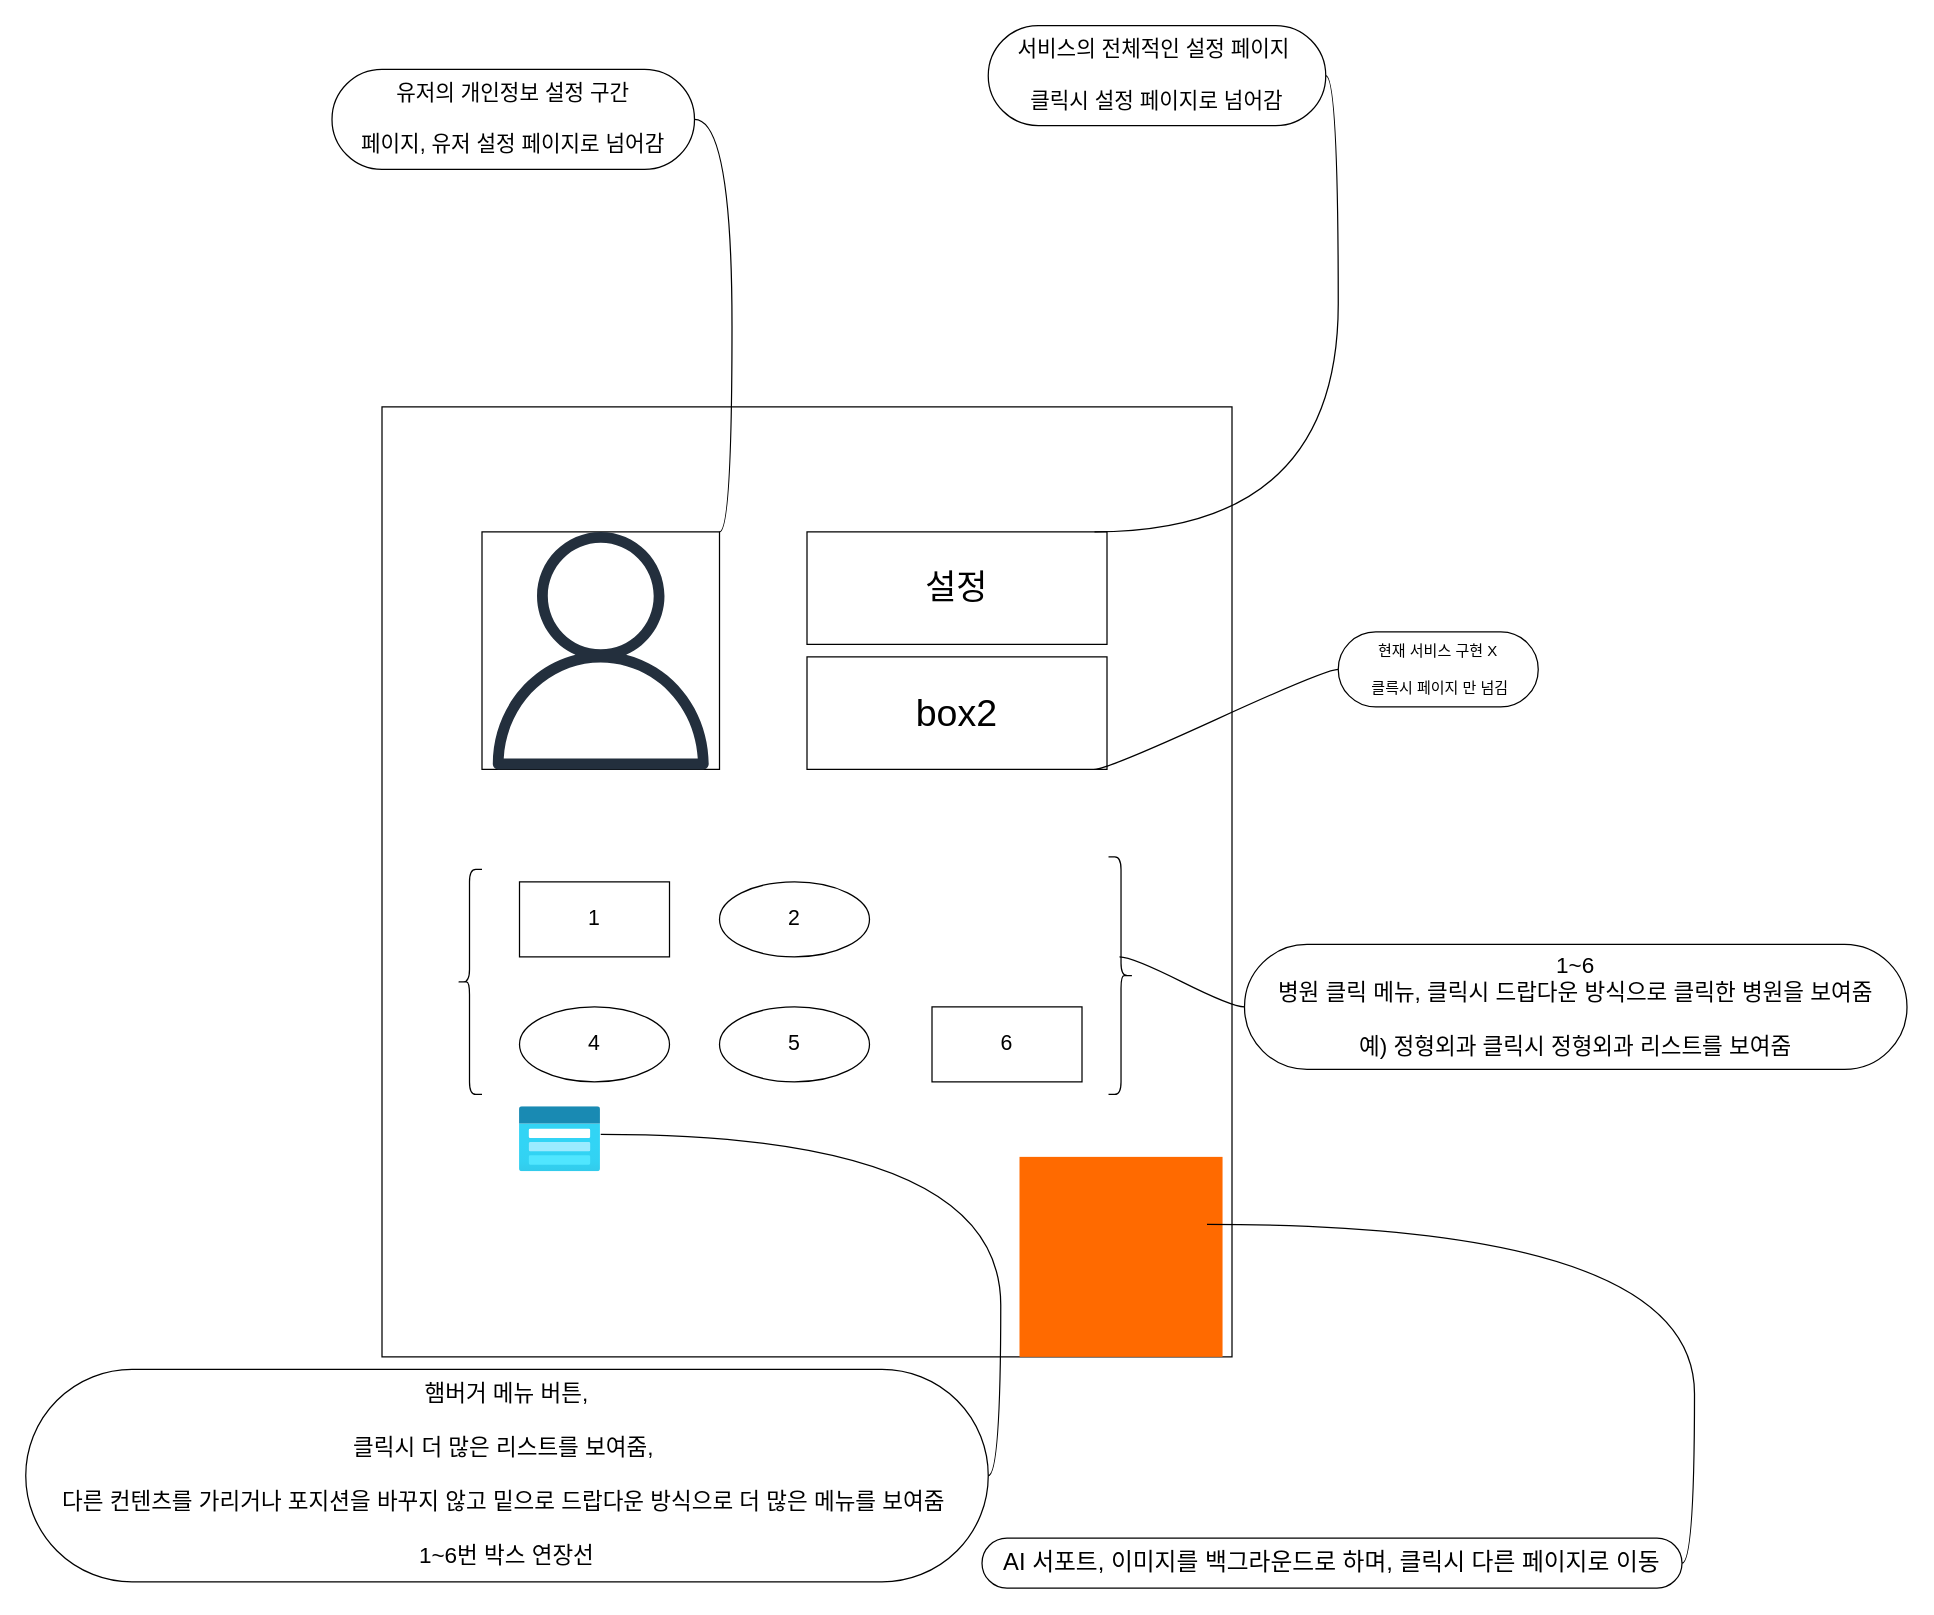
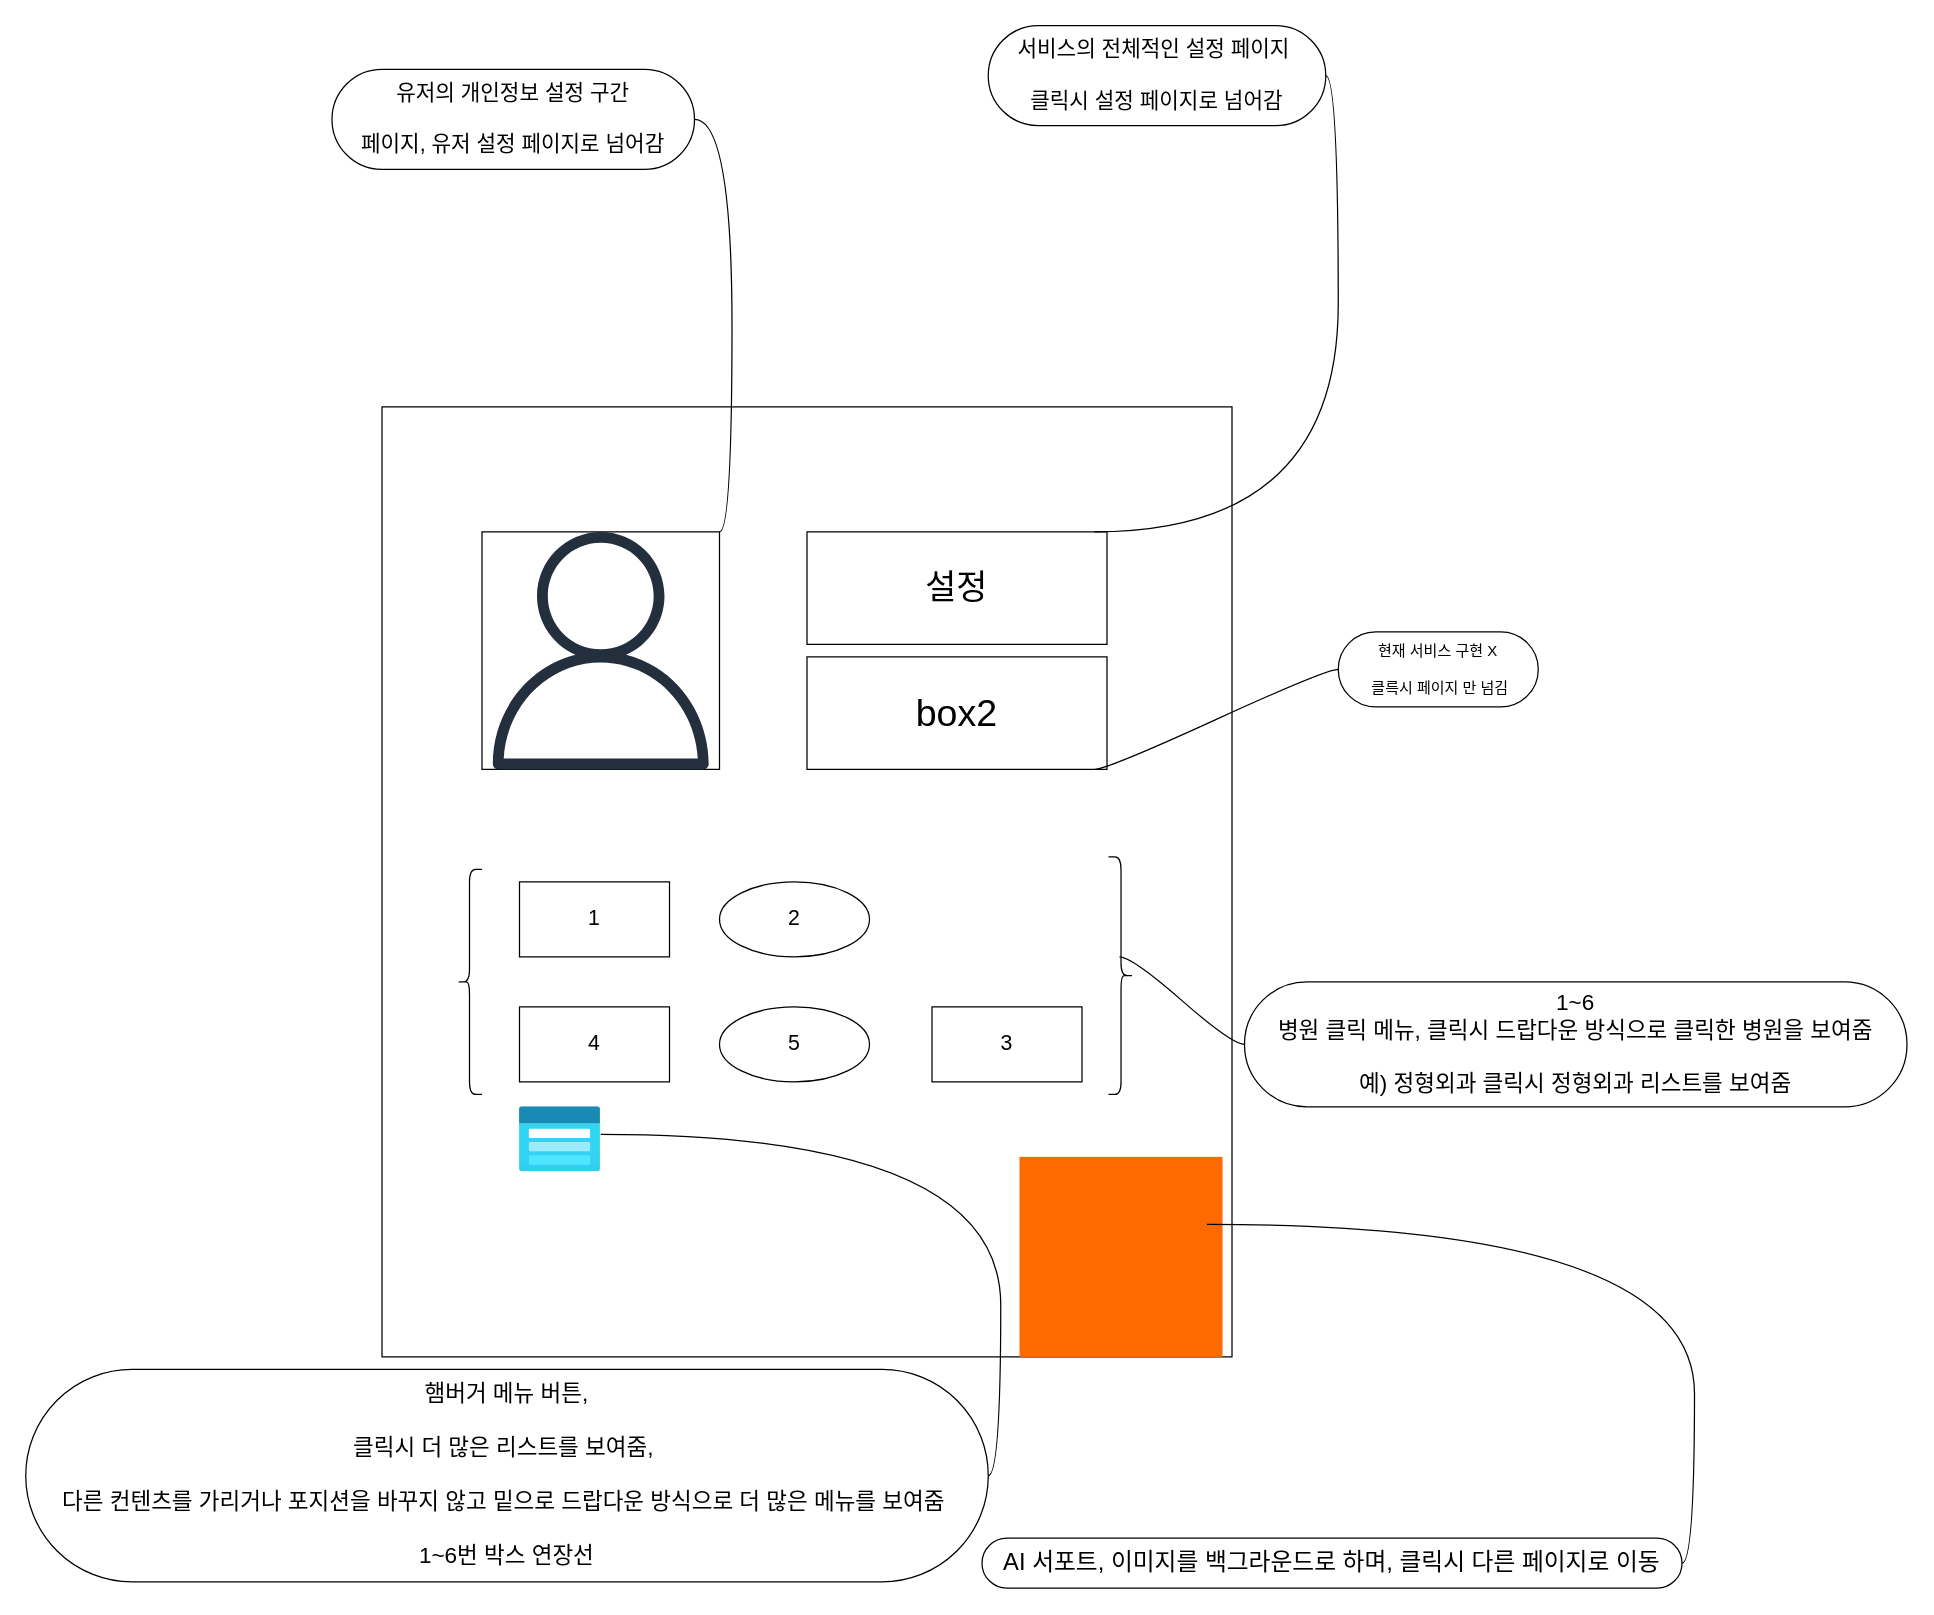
(1576, 1007) -> (1576, 1044)
(594, 1044) -> (594, 1044)
(1007, 1044) -> (1007, 1044)
